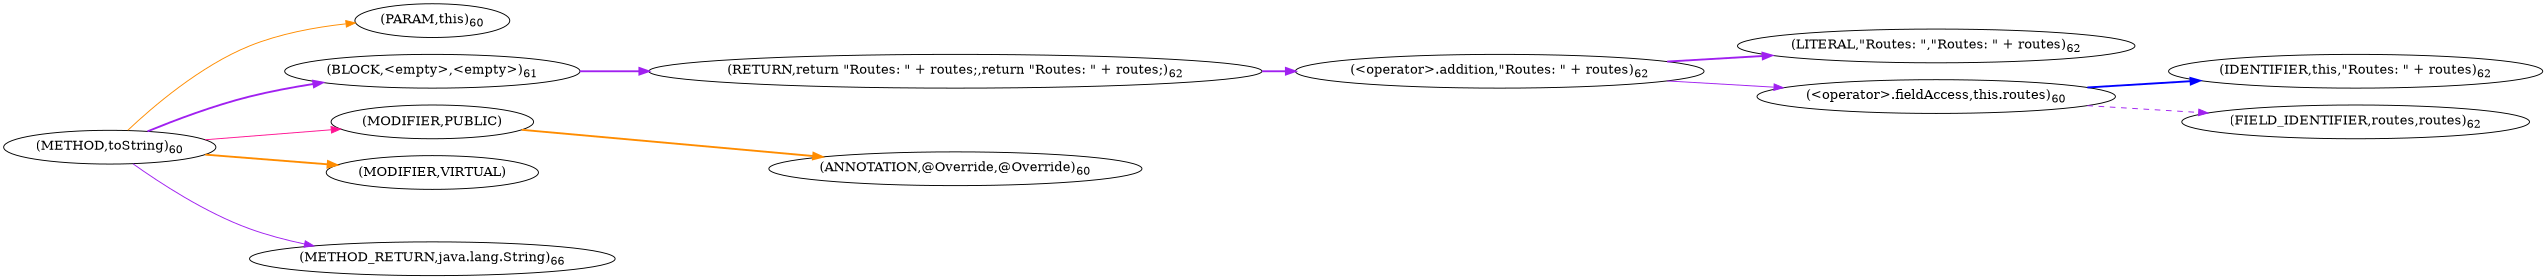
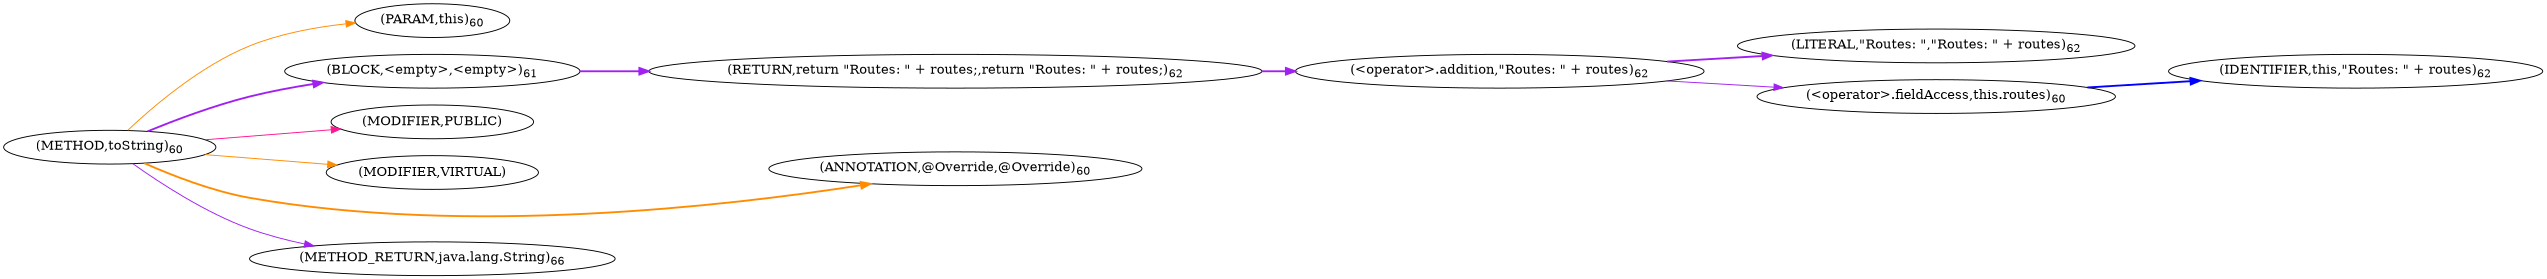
(2356, 122) -> none
(667, 143) -> (500, 216)
(266, 159) -> (266, 159)
